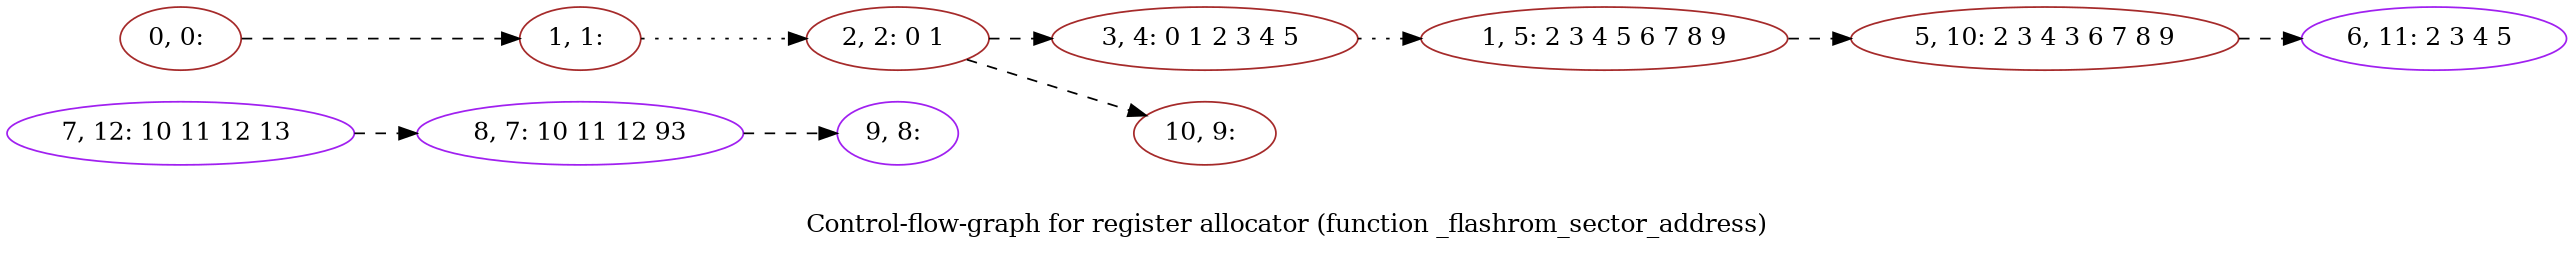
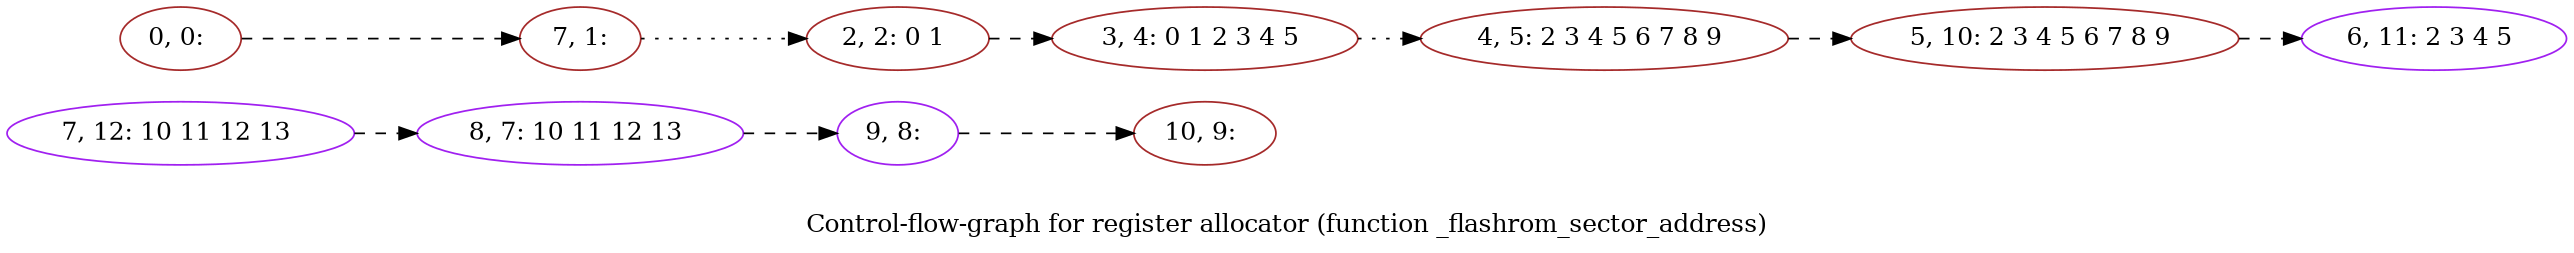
(580, 39) -> (580, 39)
(1604, 39) -> (1604, 39)
(2045, 39) -> (2045, 39)
(1048, 85) -> (1037, 133)
(580, 133) -> (580, 133)
